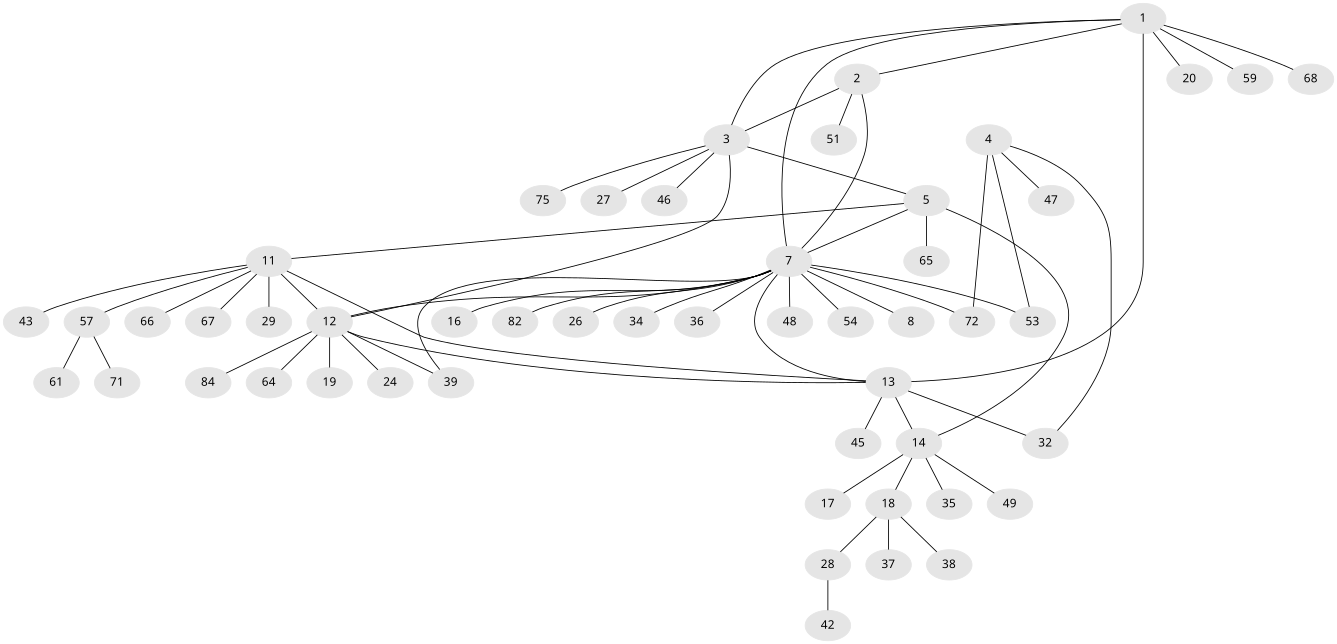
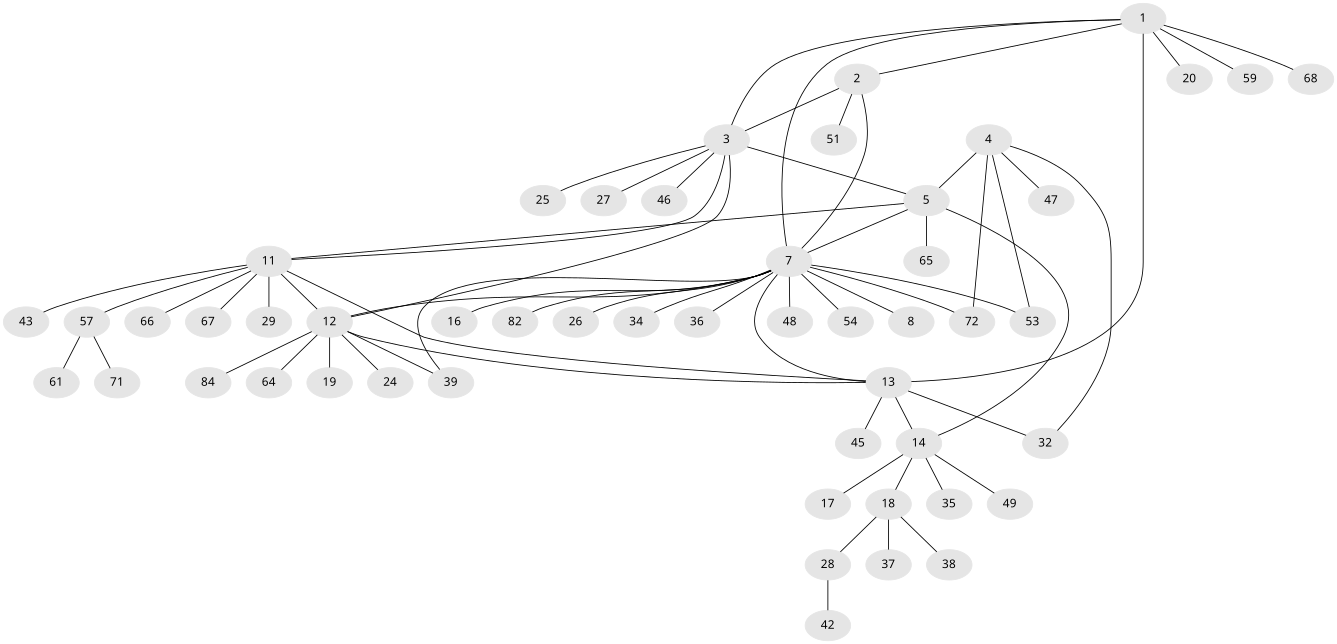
none -> (958, 170)
(543, 201) -> (543, 201)
none -> (529, 244)
